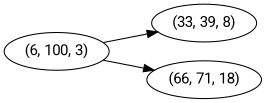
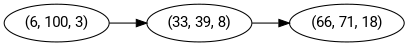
(123, 64) -> (265, 23)
